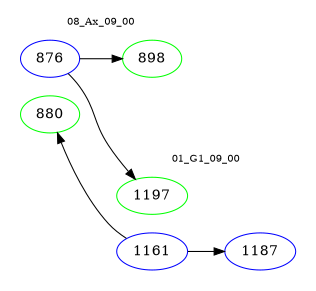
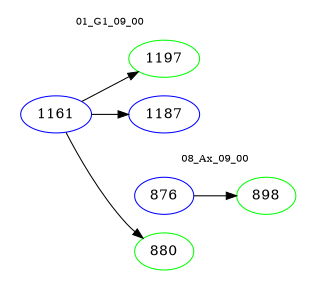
(97, 123) -> (105, 89)
